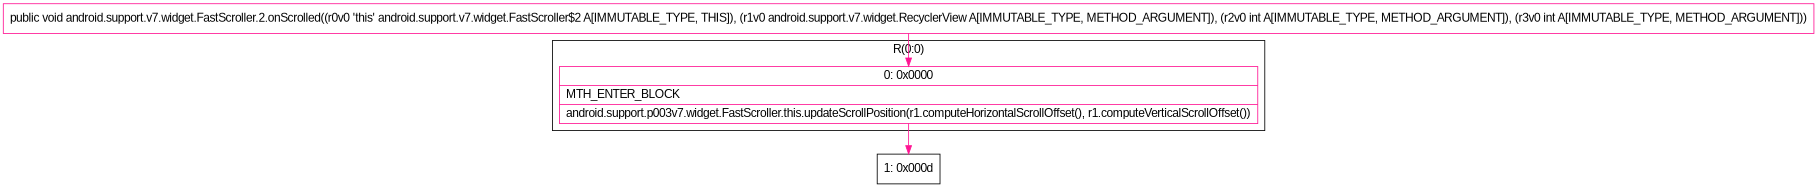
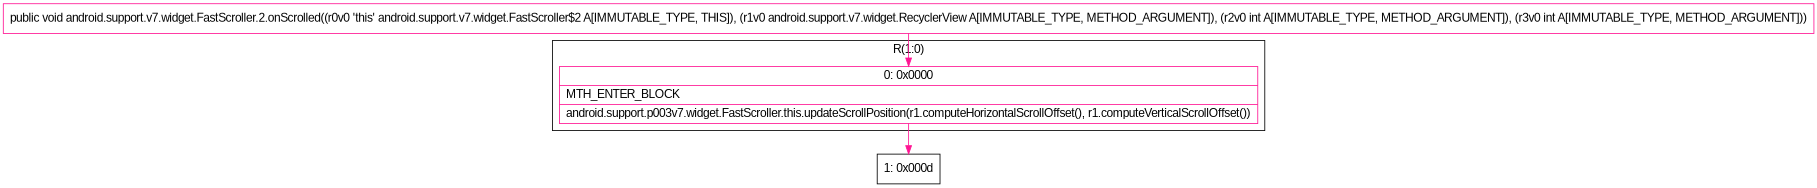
(909, 50) -> (909, 50)
